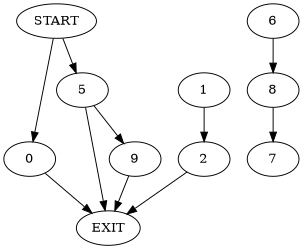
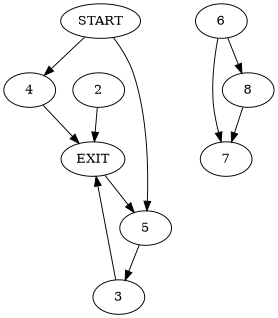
none -> (213, 85)
(204, 90) -> none
(94, 154) -> (116, 190)
(30, 159) -> (30, 90)
(135, 159) -> (119, 297)
